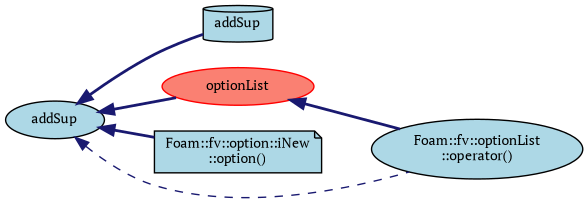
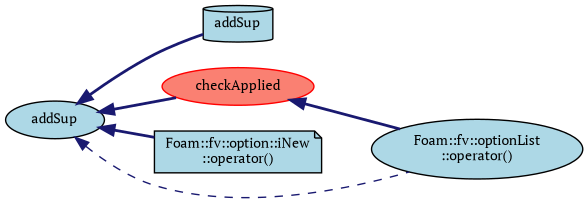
(238, 86) -> (238, 86)
(238, 152) -> (238, 152)
